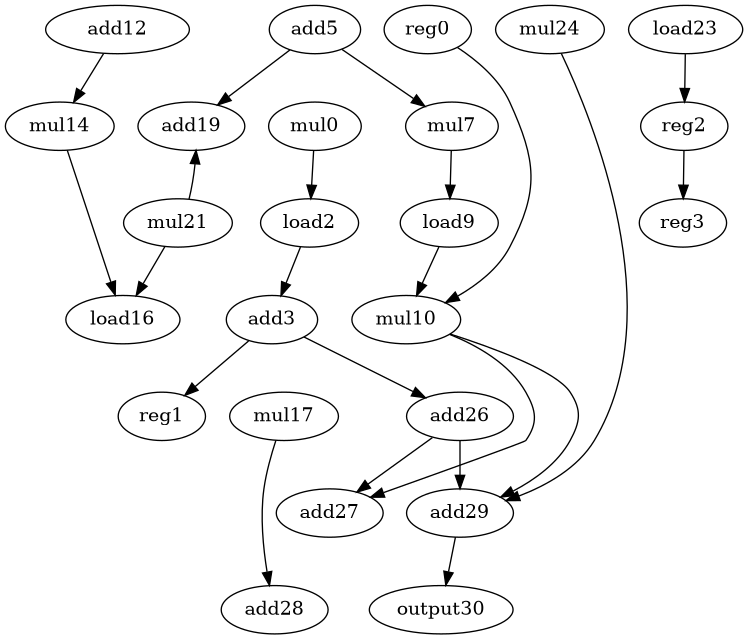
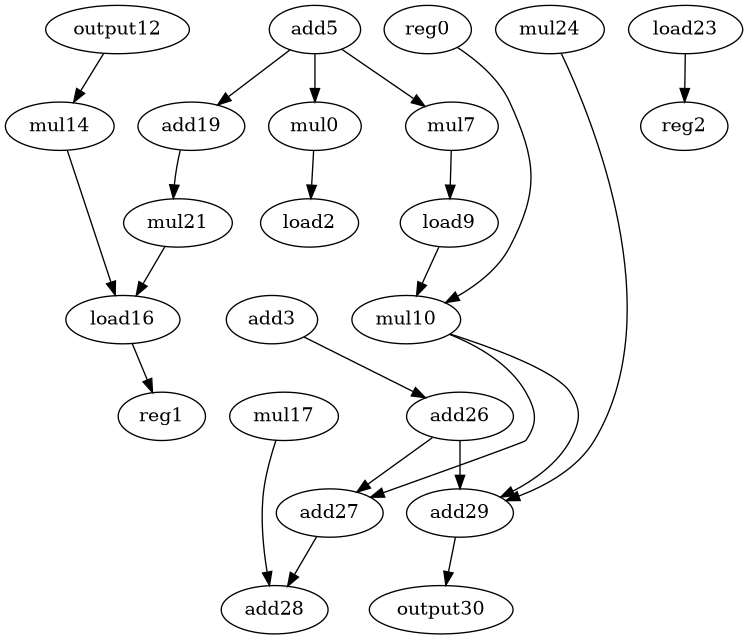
(118, 30) -> (118, 30)
none -> (315, 71)
(193, 182) -> (177, 168)
(683, 223) -> none
(293, 265) -> none
(222, 364) -> (140, 362)
none -> (306, 556)
